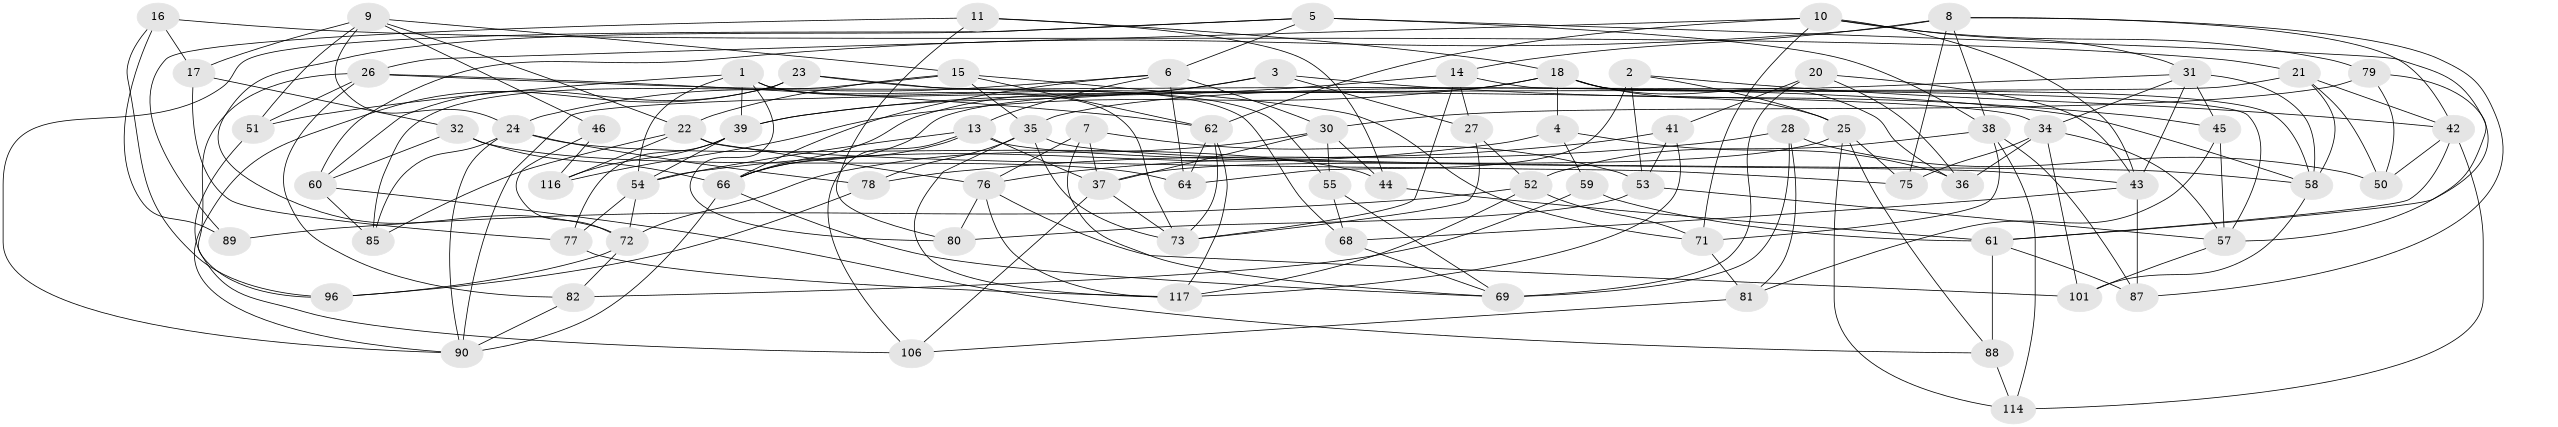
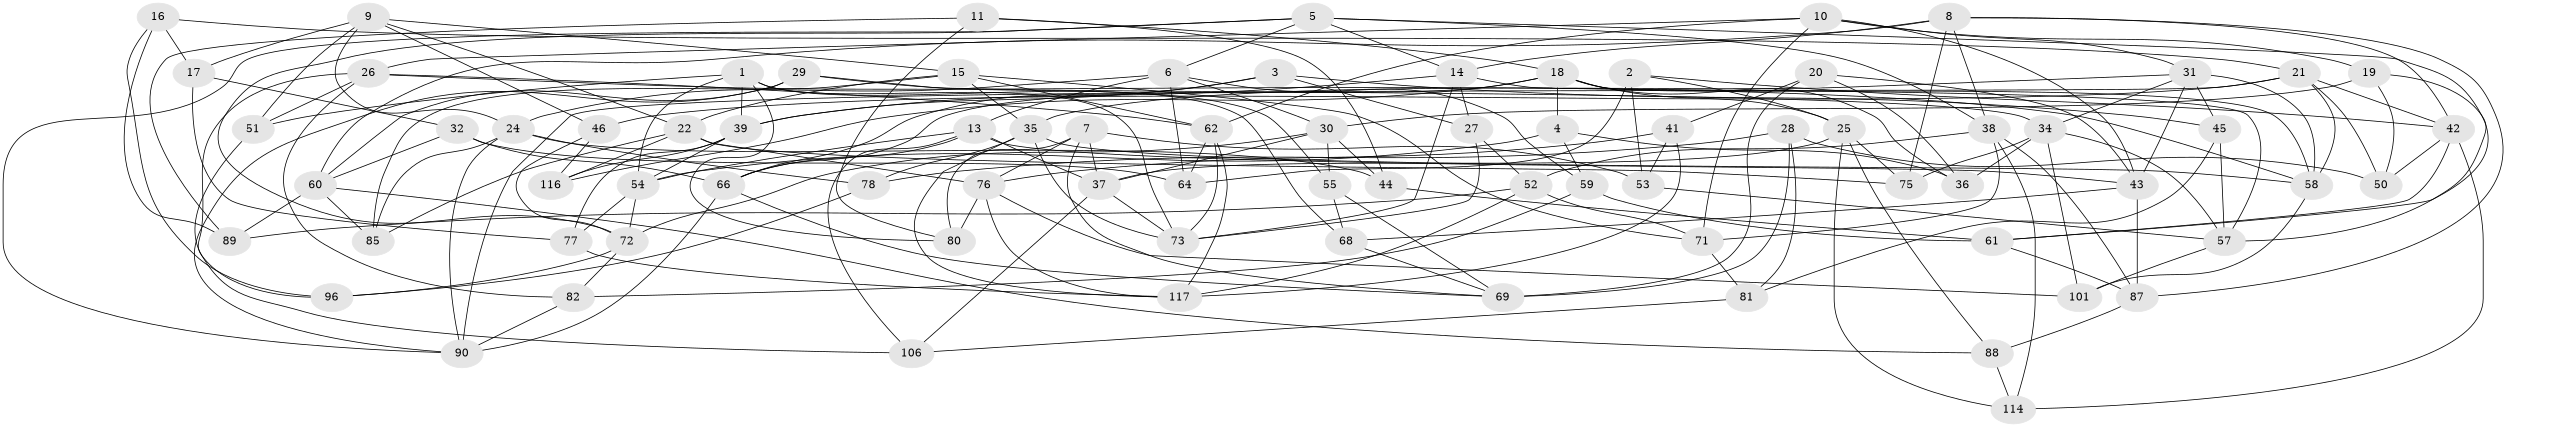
none -> (1412, 55)
(799, 73) -> (799, 73)
(2369, 73) -> (2369, 73)
none -> (1449, 97)
(847, 130) -> (1474, 105)
none -> (268, 216)
(1270, 224) -> (982, 153)
(1992, 300) -> (2066, 328)
